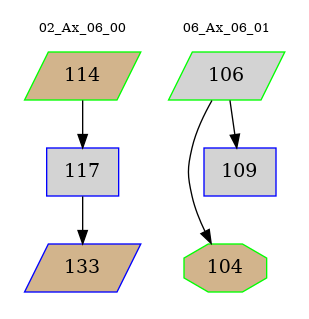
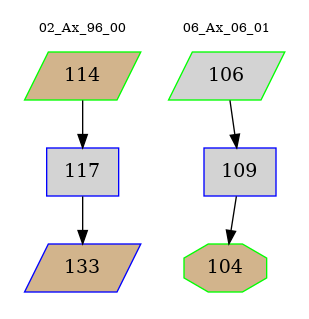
(83, 29) -> (83, 29)
(189, 165) -> (234, 213)
